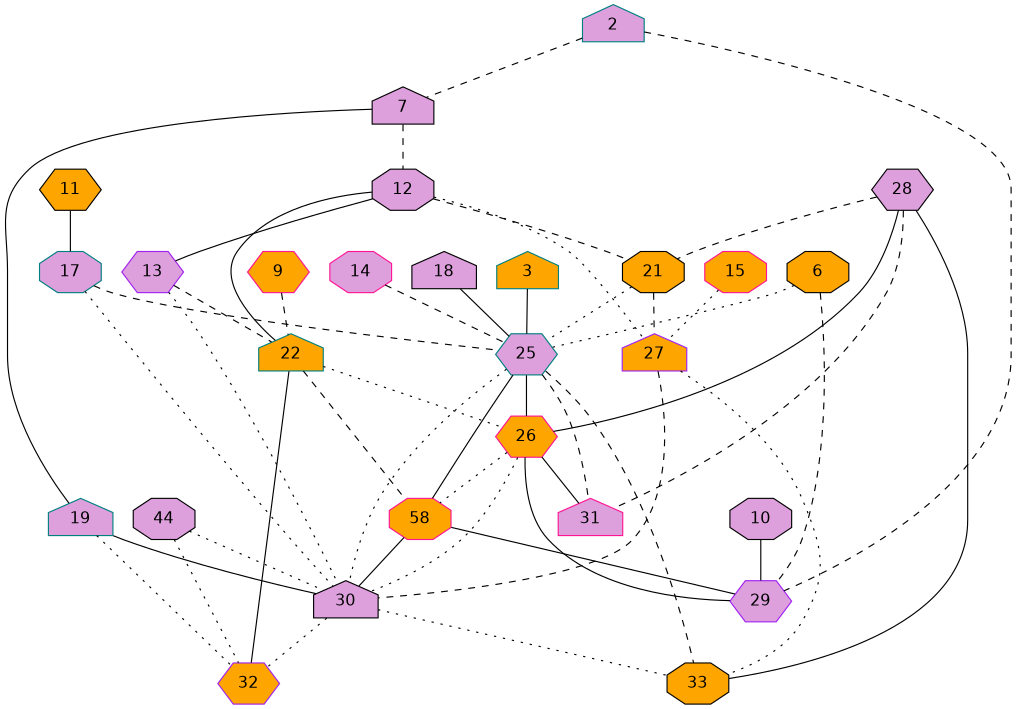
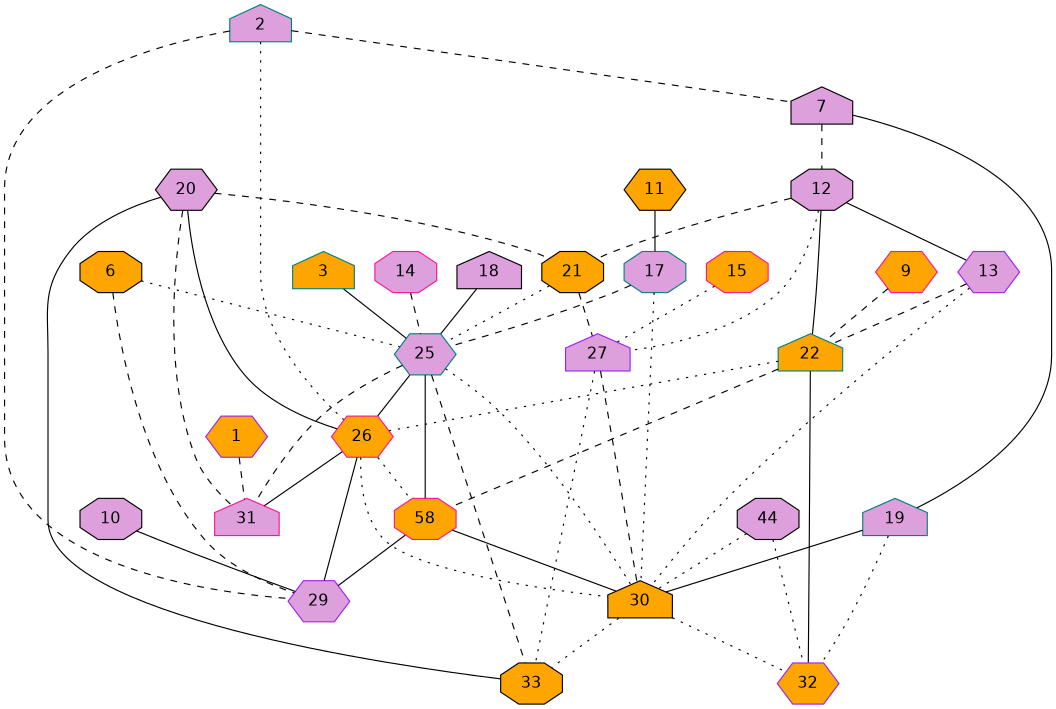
(903, 190) -> (186, 190)
none -> (261, 244)
(654, 354) -> (598, 354)
none -> (237, 437)
(346, 601) -> (640, 601)
